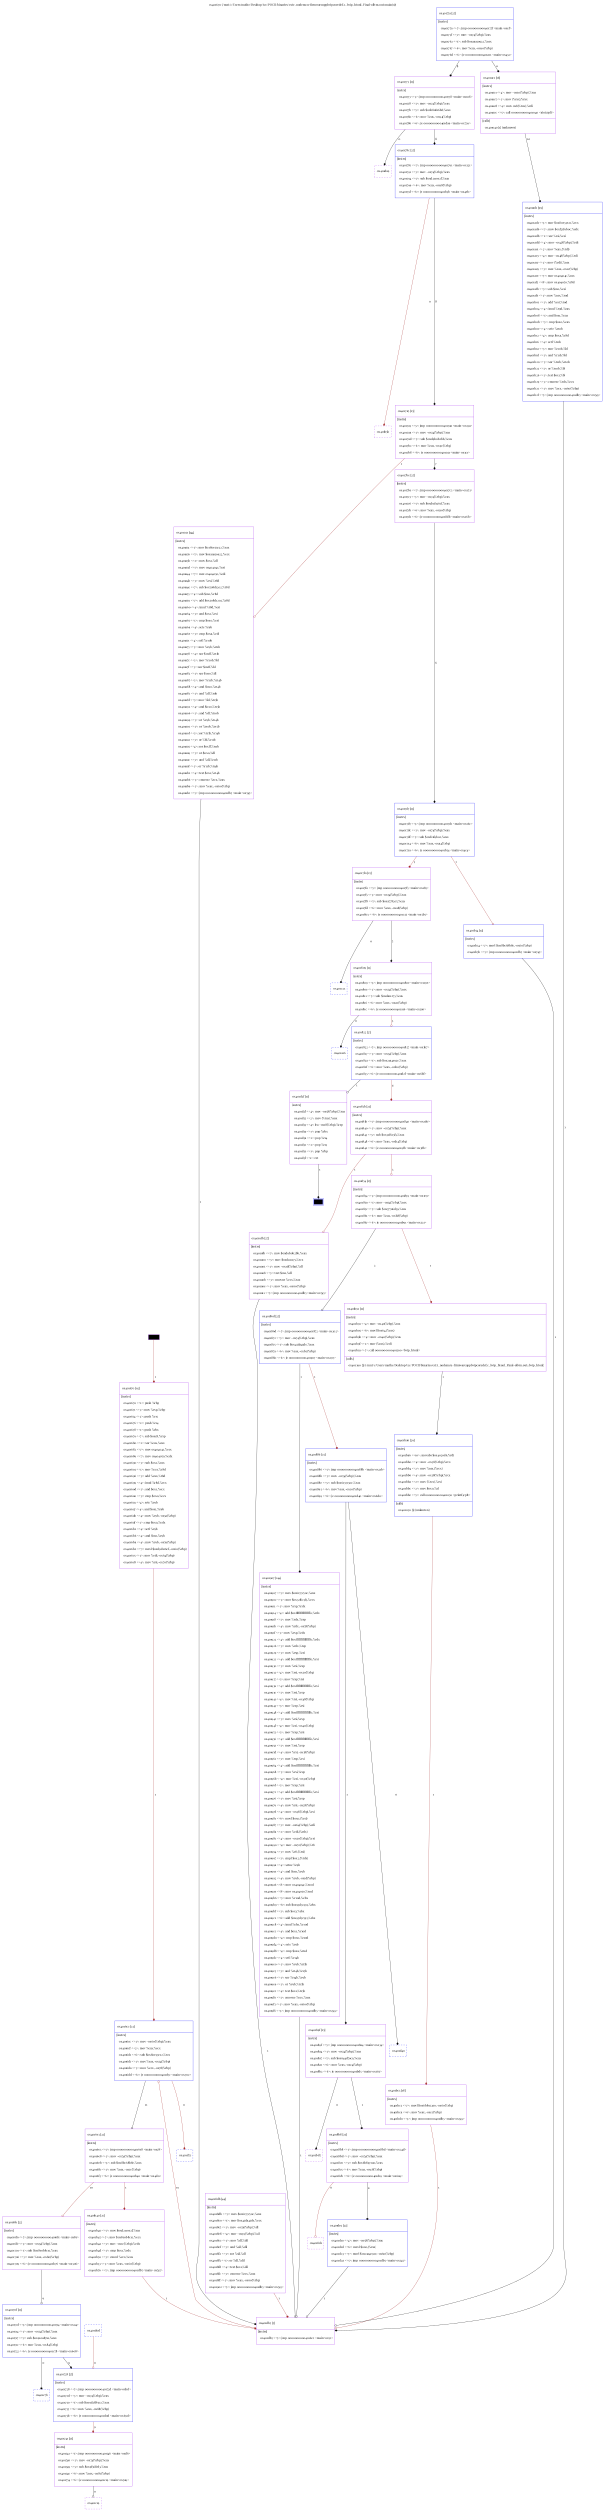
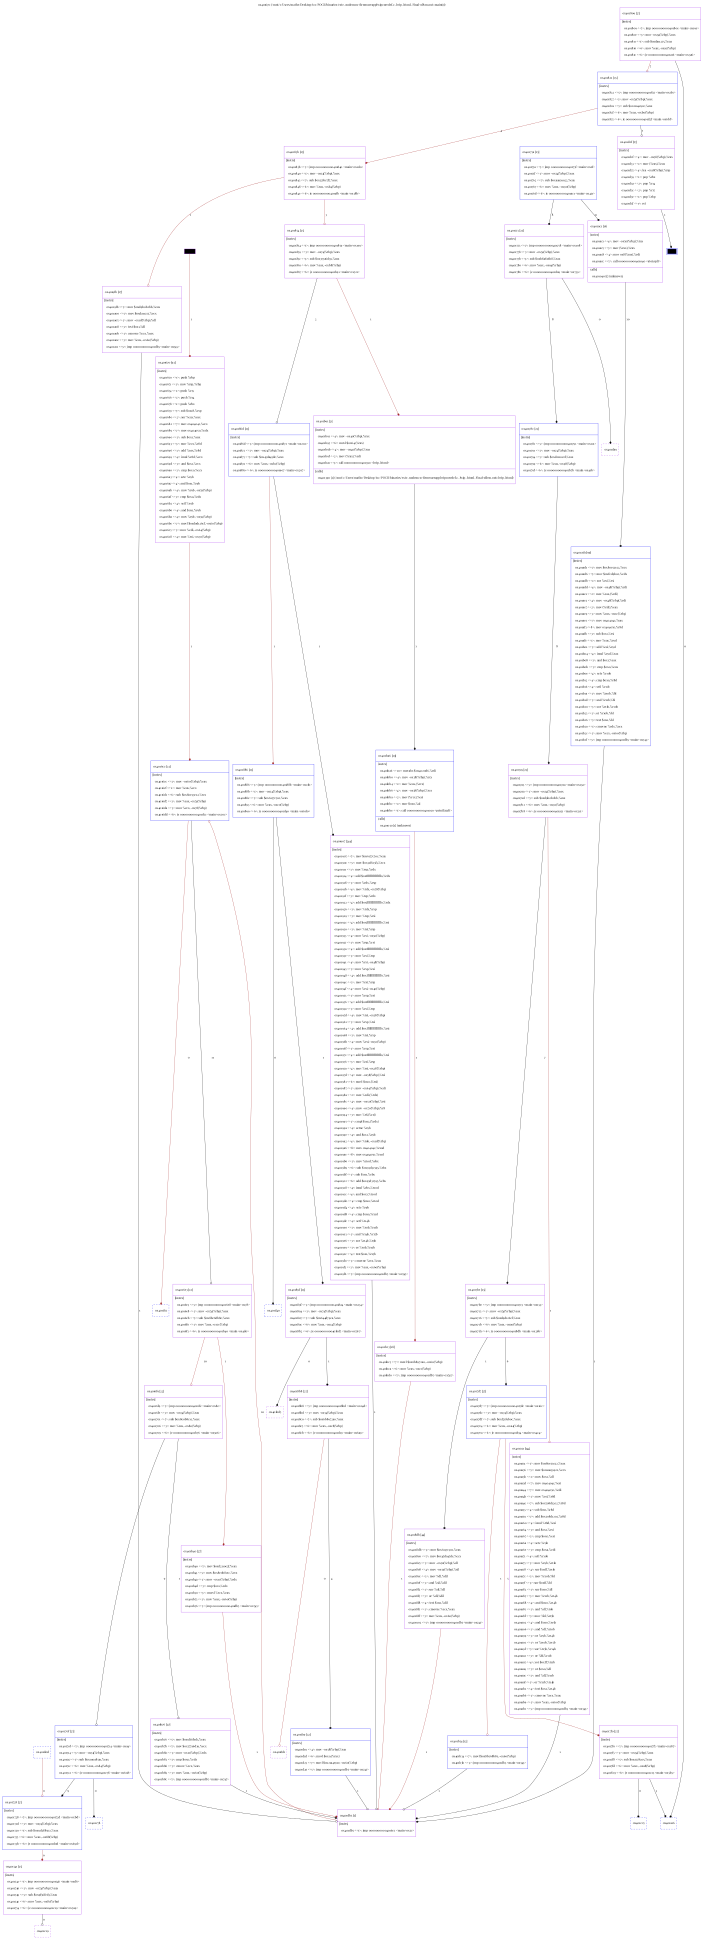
(383, 432) -> none
(391, 940) -> (657, 1797)
none -> (454, 1429)
none -> (190, 1752)
